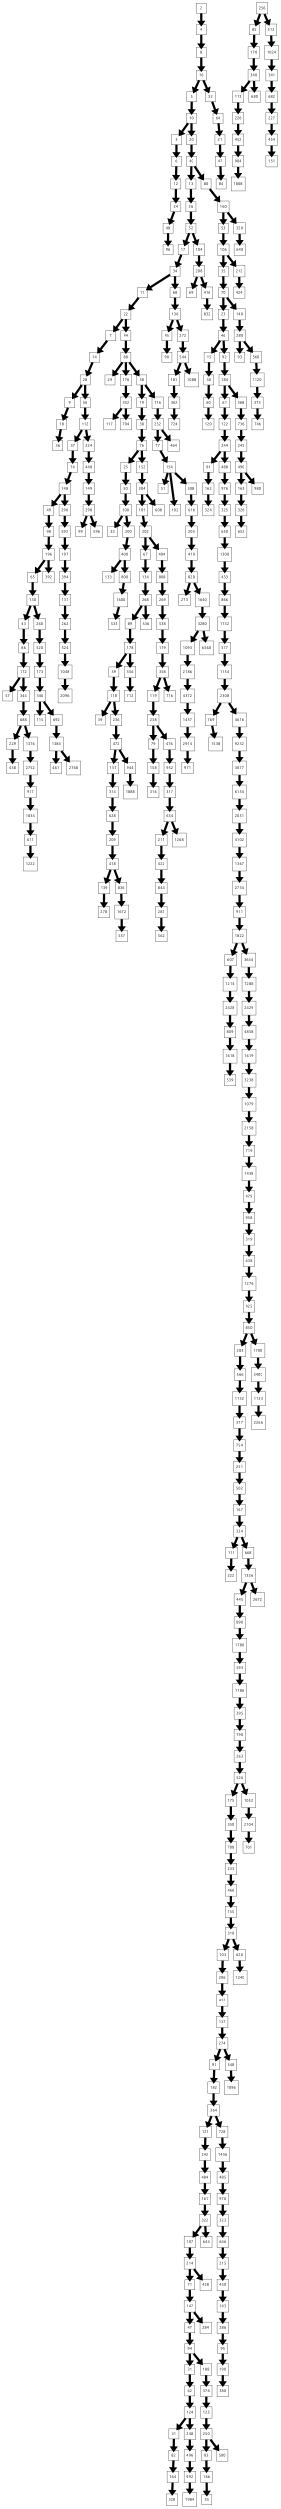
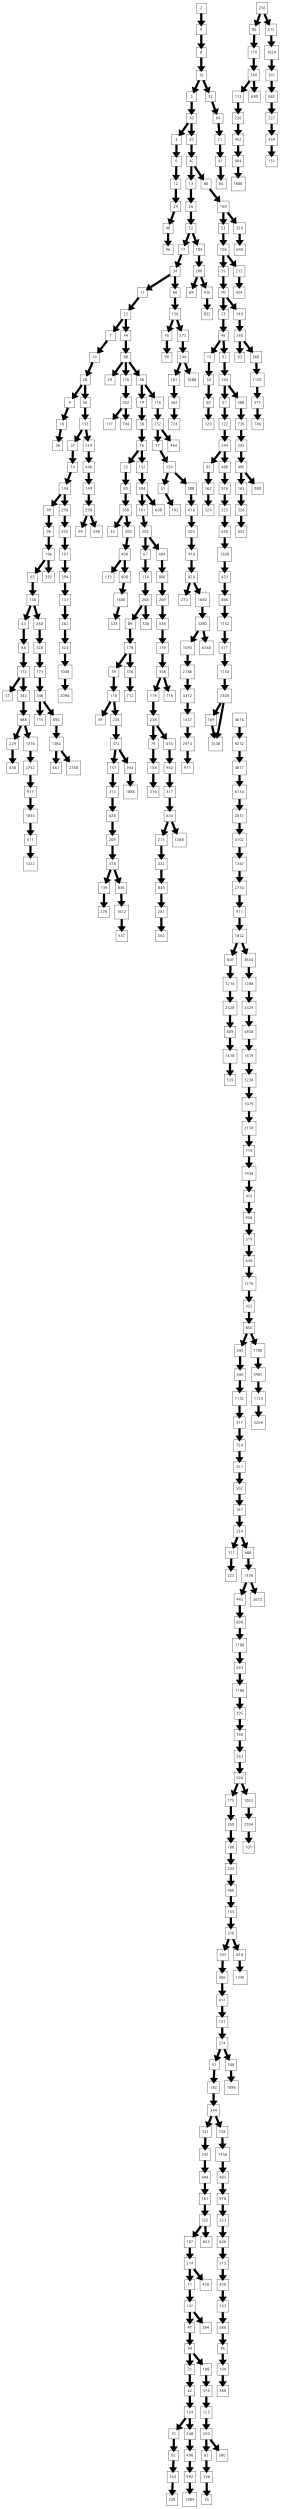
(172, 487) -> (168, 498)
(231, 707) -> (221, 719)
